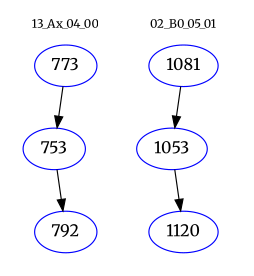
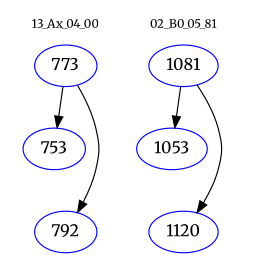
(184, 25) -> (184, 25)
(59, 184) -> (99, 143)
(177, 184) -> (221, 143)
